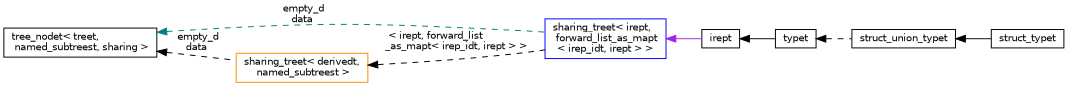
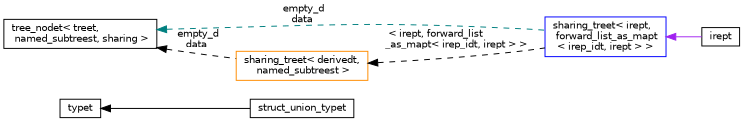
(762, 39) -> none
(839, 39) -> (180, 108)
(1028, 39) -> none
